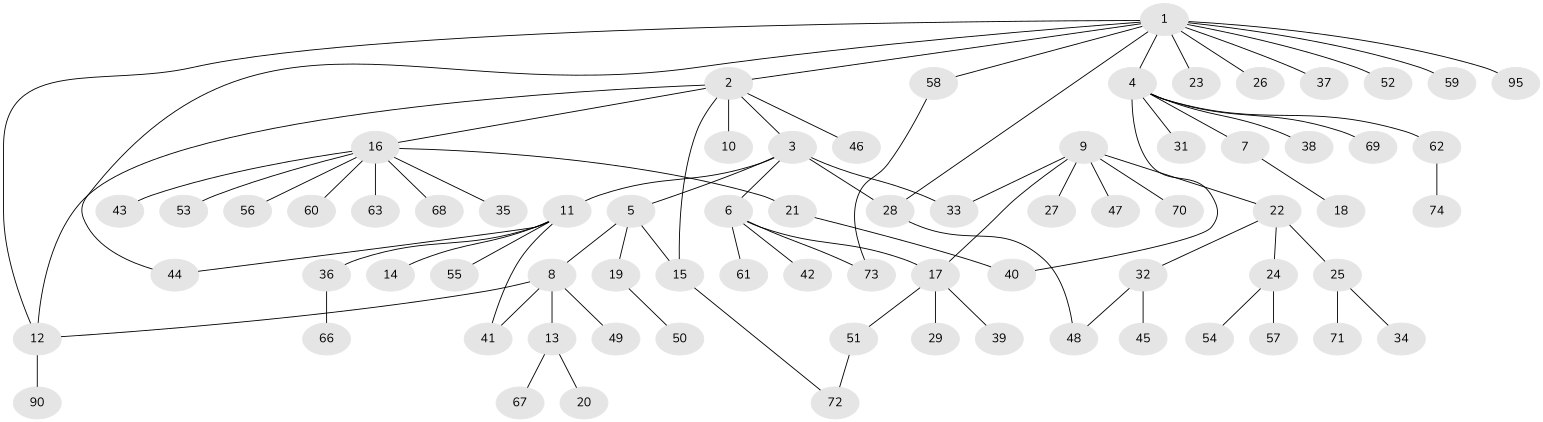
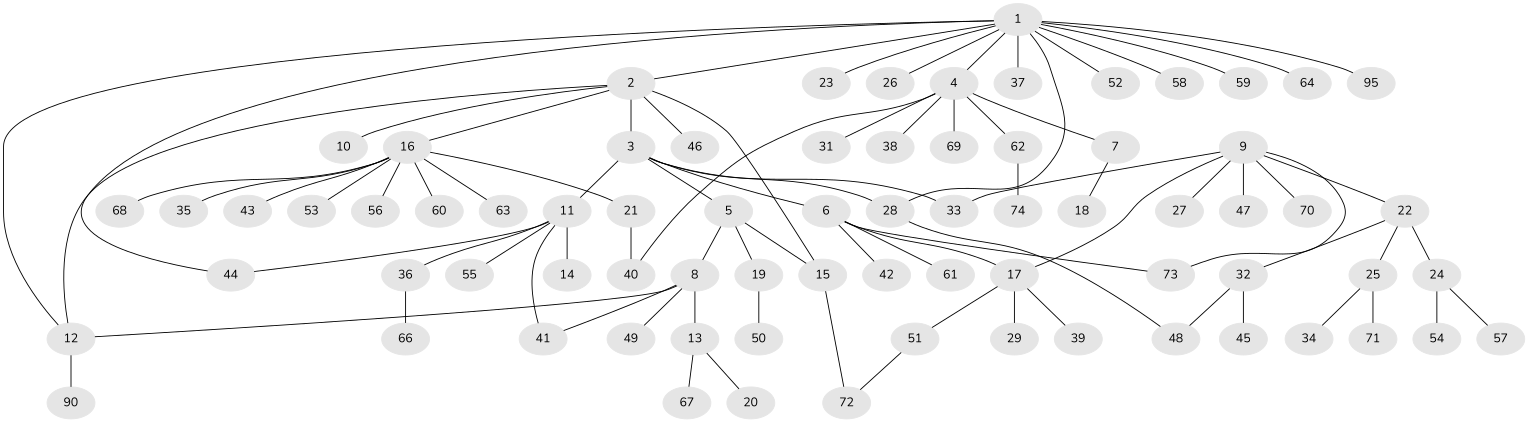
none -> (1307, 83)
(879, 173) -> (1331, 236)
